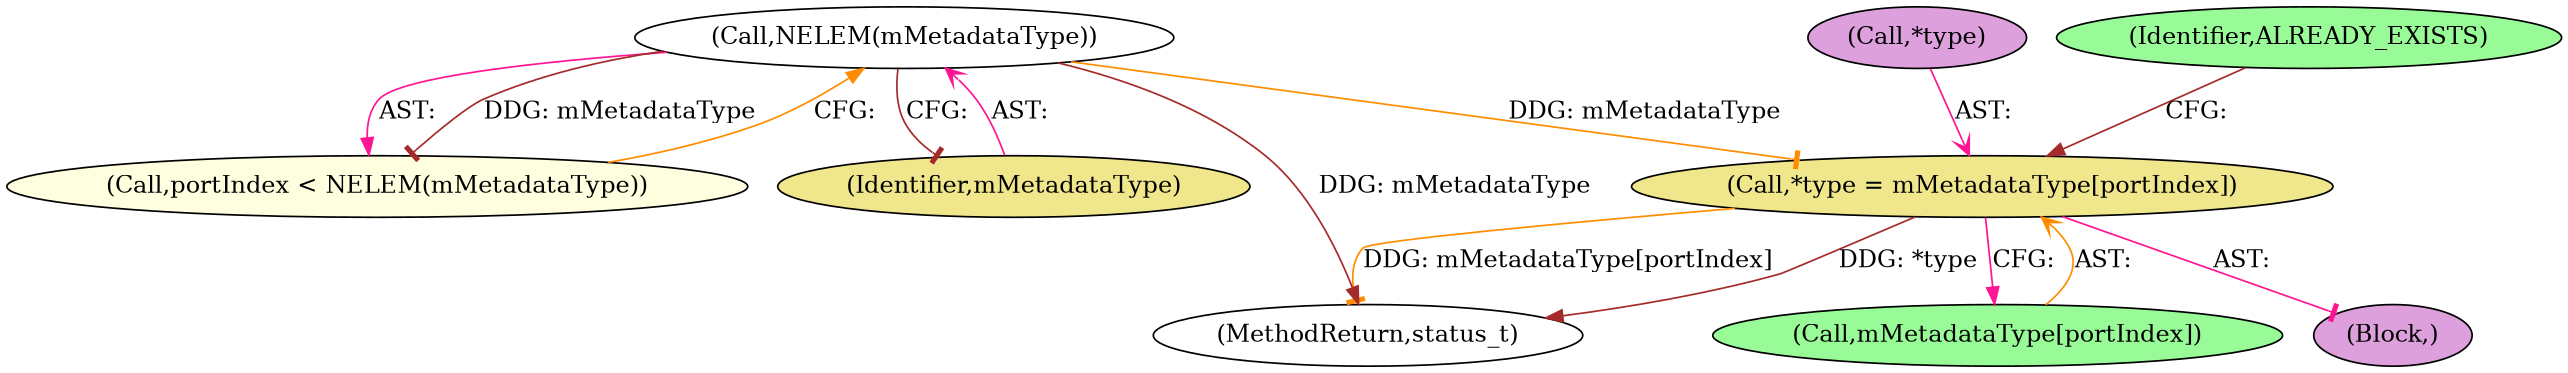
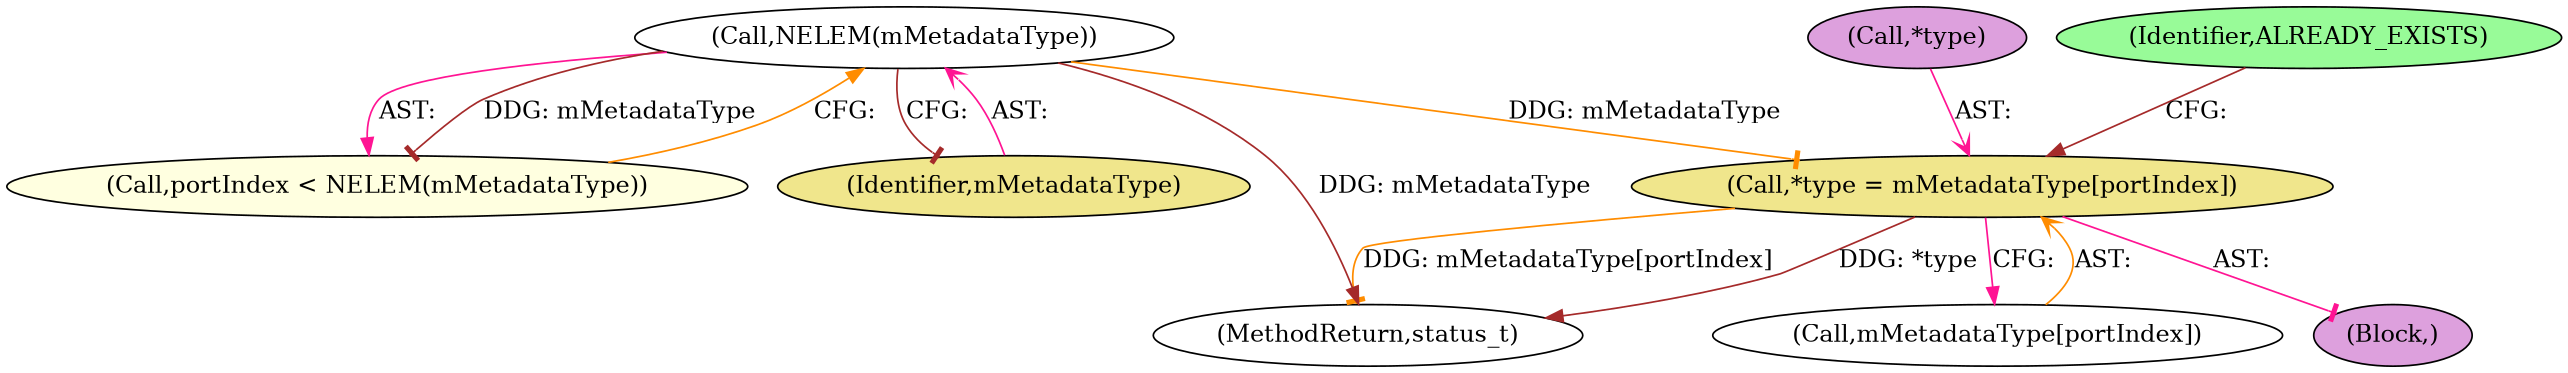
(1998, 335) -> (1998, 335)
